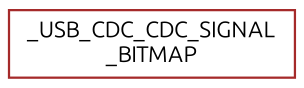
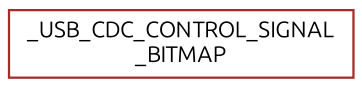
(152, 44) -> (181, 44)
